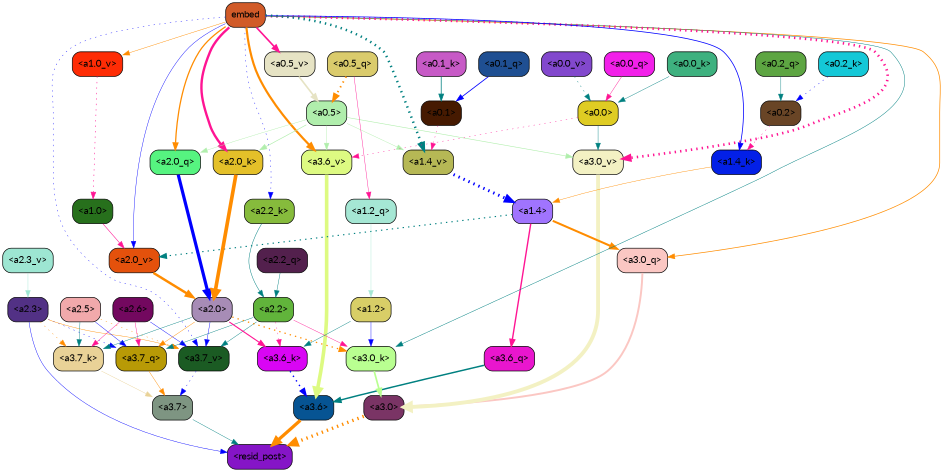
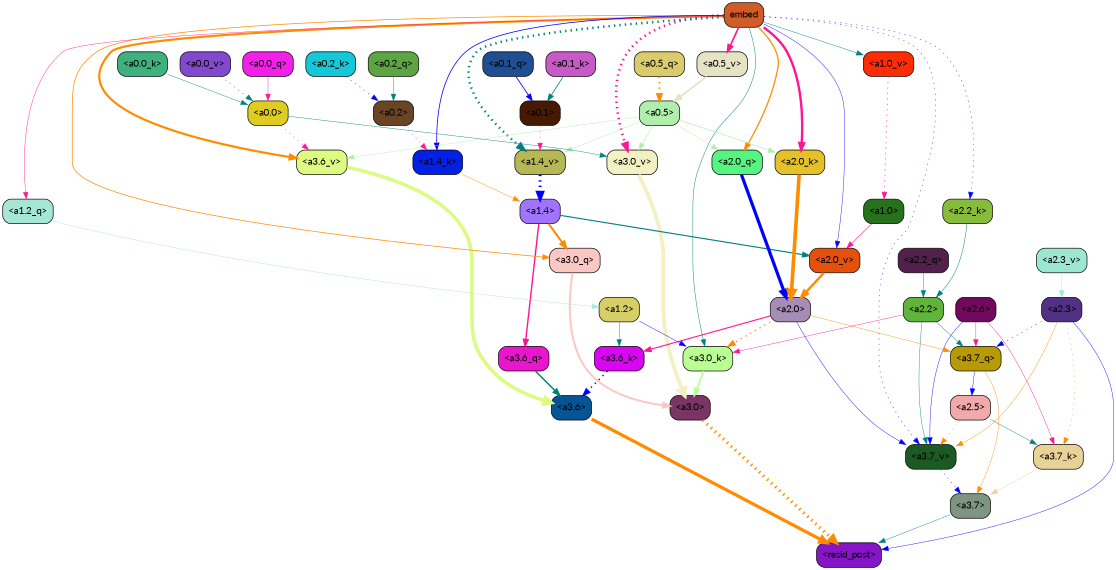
(177, 37) -> (810, 37)
(362, 137) -> (318, 29)
(339, 235) -> (681, 235)
(104, 329) -> (974, 380)
(277, 331) -> none
(151, 332) -> none
